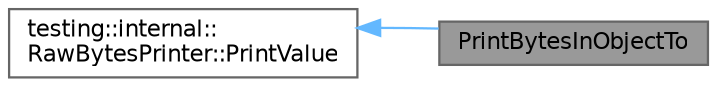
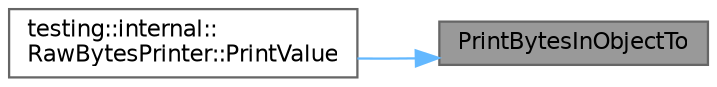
(410, 28) -> (386, 59)
